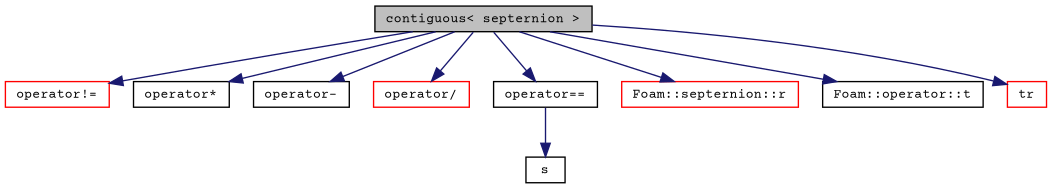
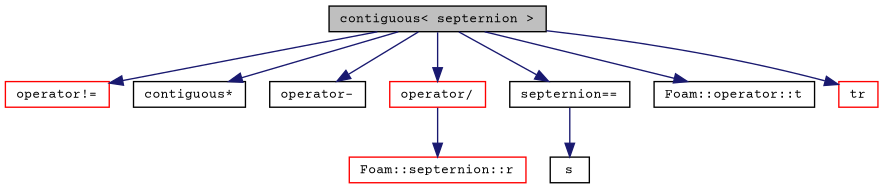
(590, 55) -> (438, 125)
(181, 94) -> (189, 94)
(546, 94) -> (570, 94)
